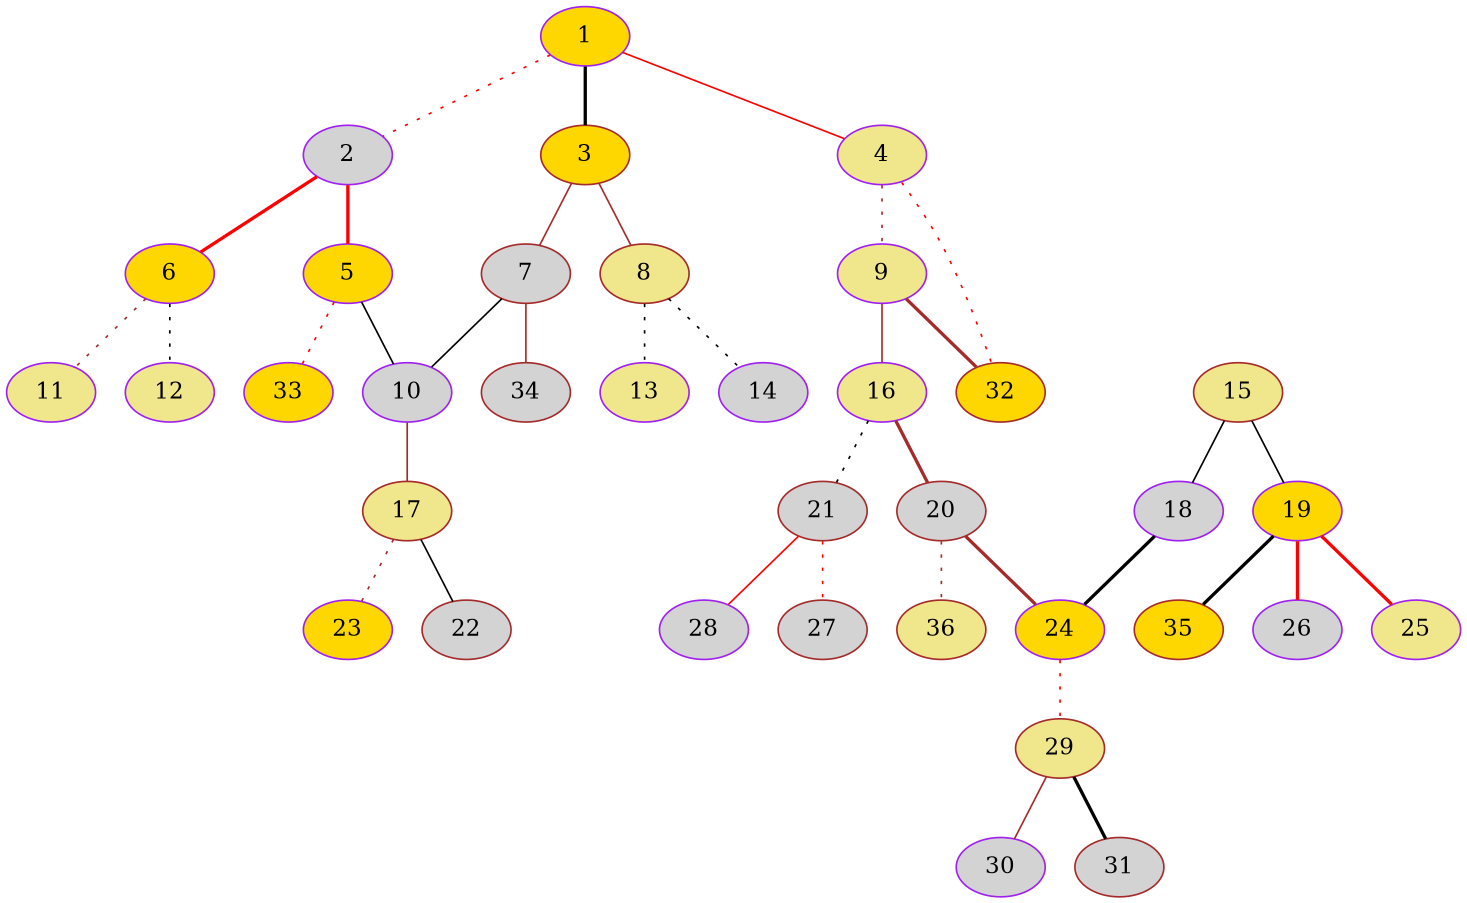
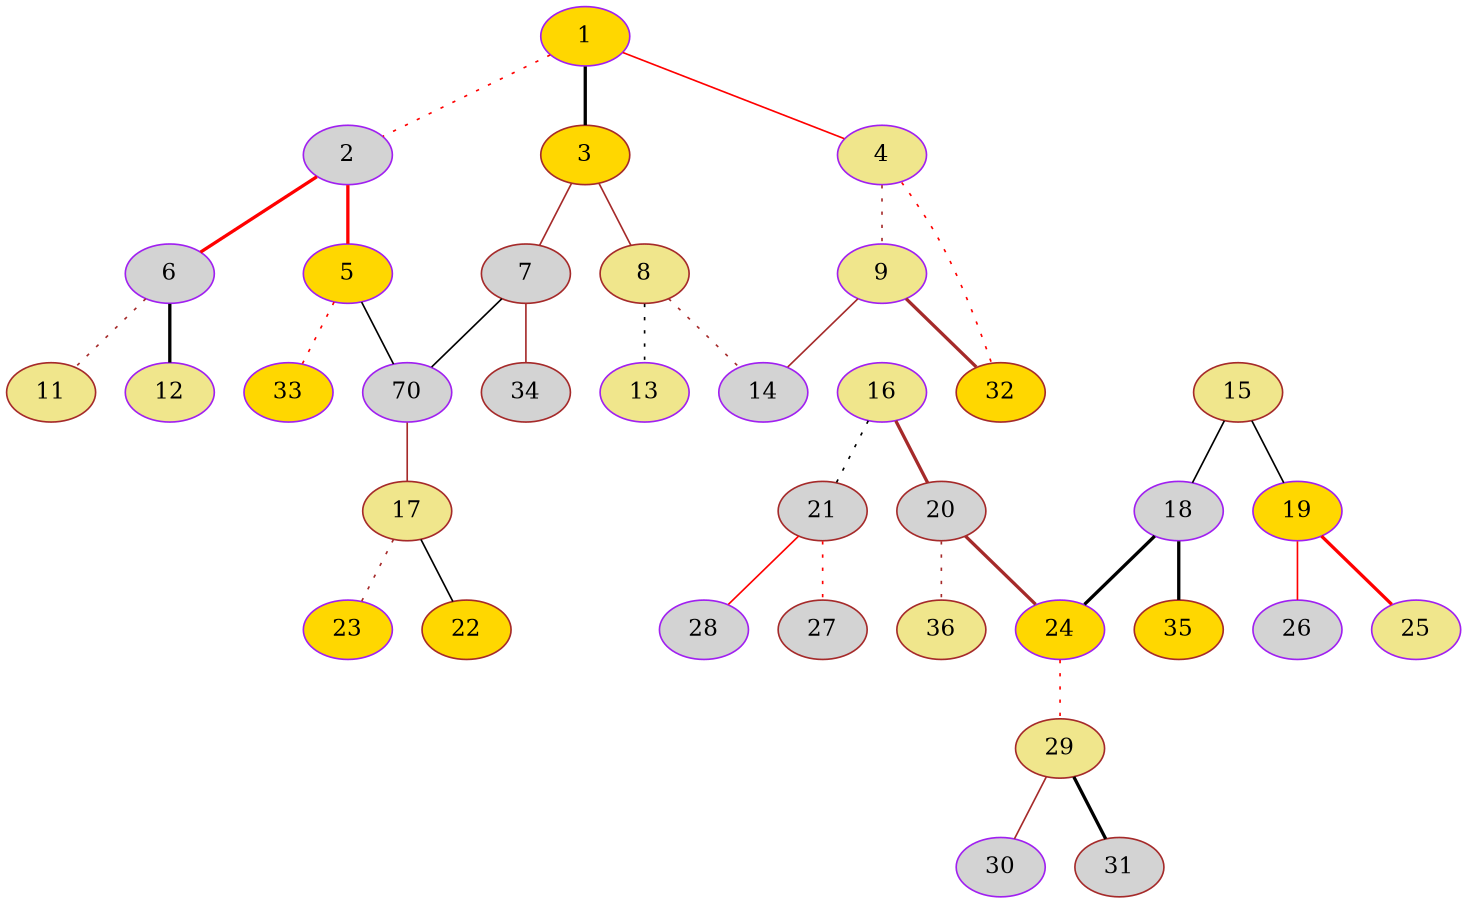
(170, 274) -> (170, 274)
(170, 333) -> (170, 333)
(704, 333) -> (704, 333)
(882, 333) -> (823, 333)
(51, 392) -> (51, 392)
(407, 392) -> (407, 392)
(1238, 570) -> (1179, 571)
(1297, 571) -> (1297, 571)
(467, 630) -> (467, 630)
